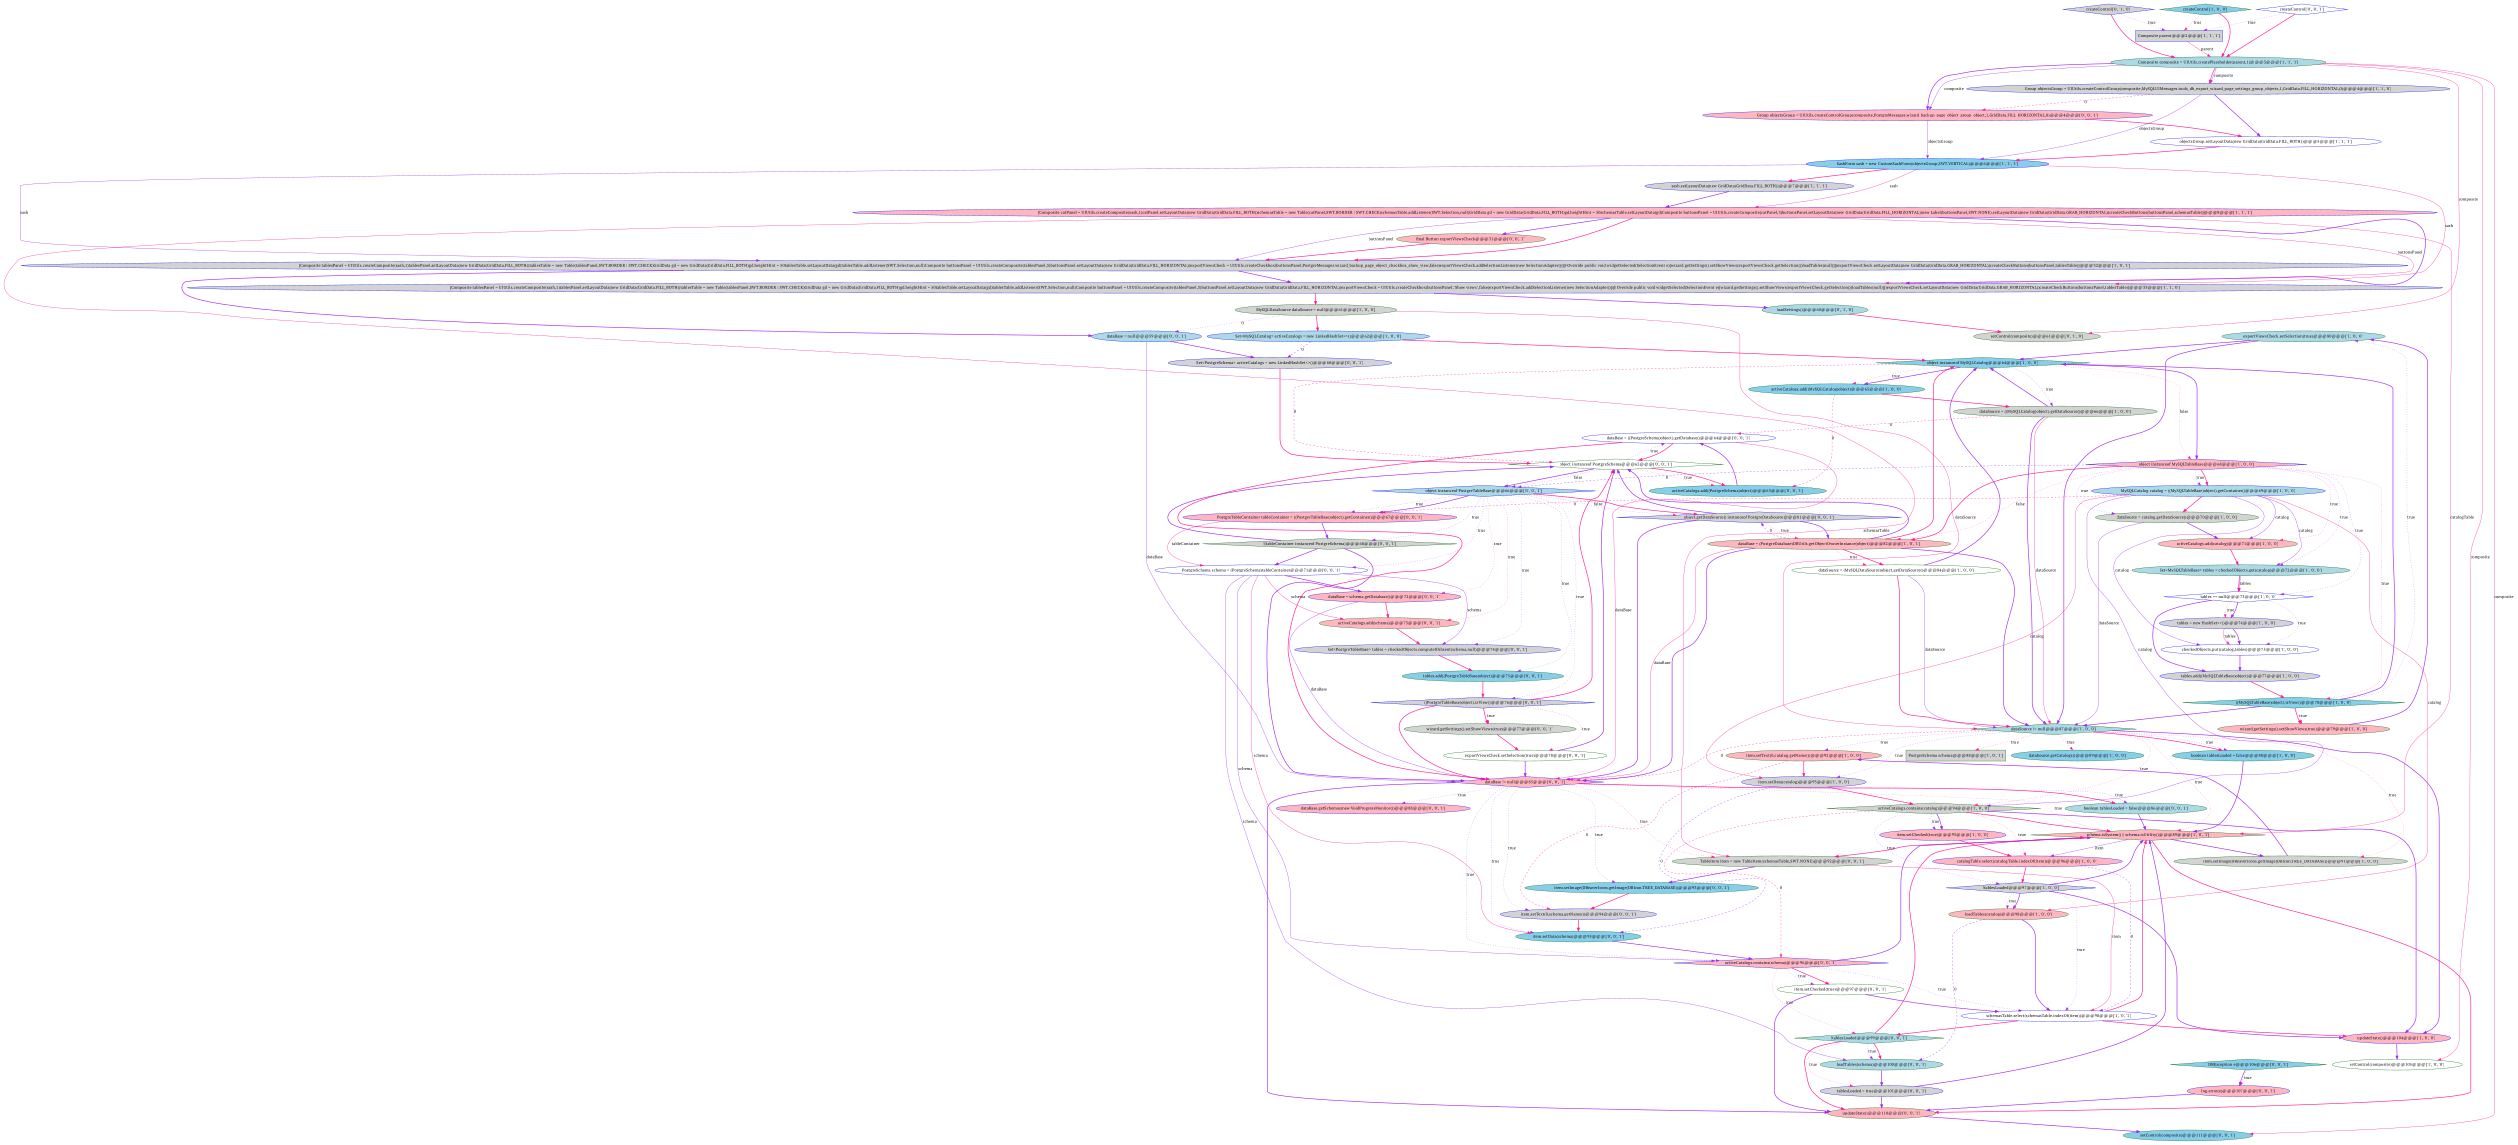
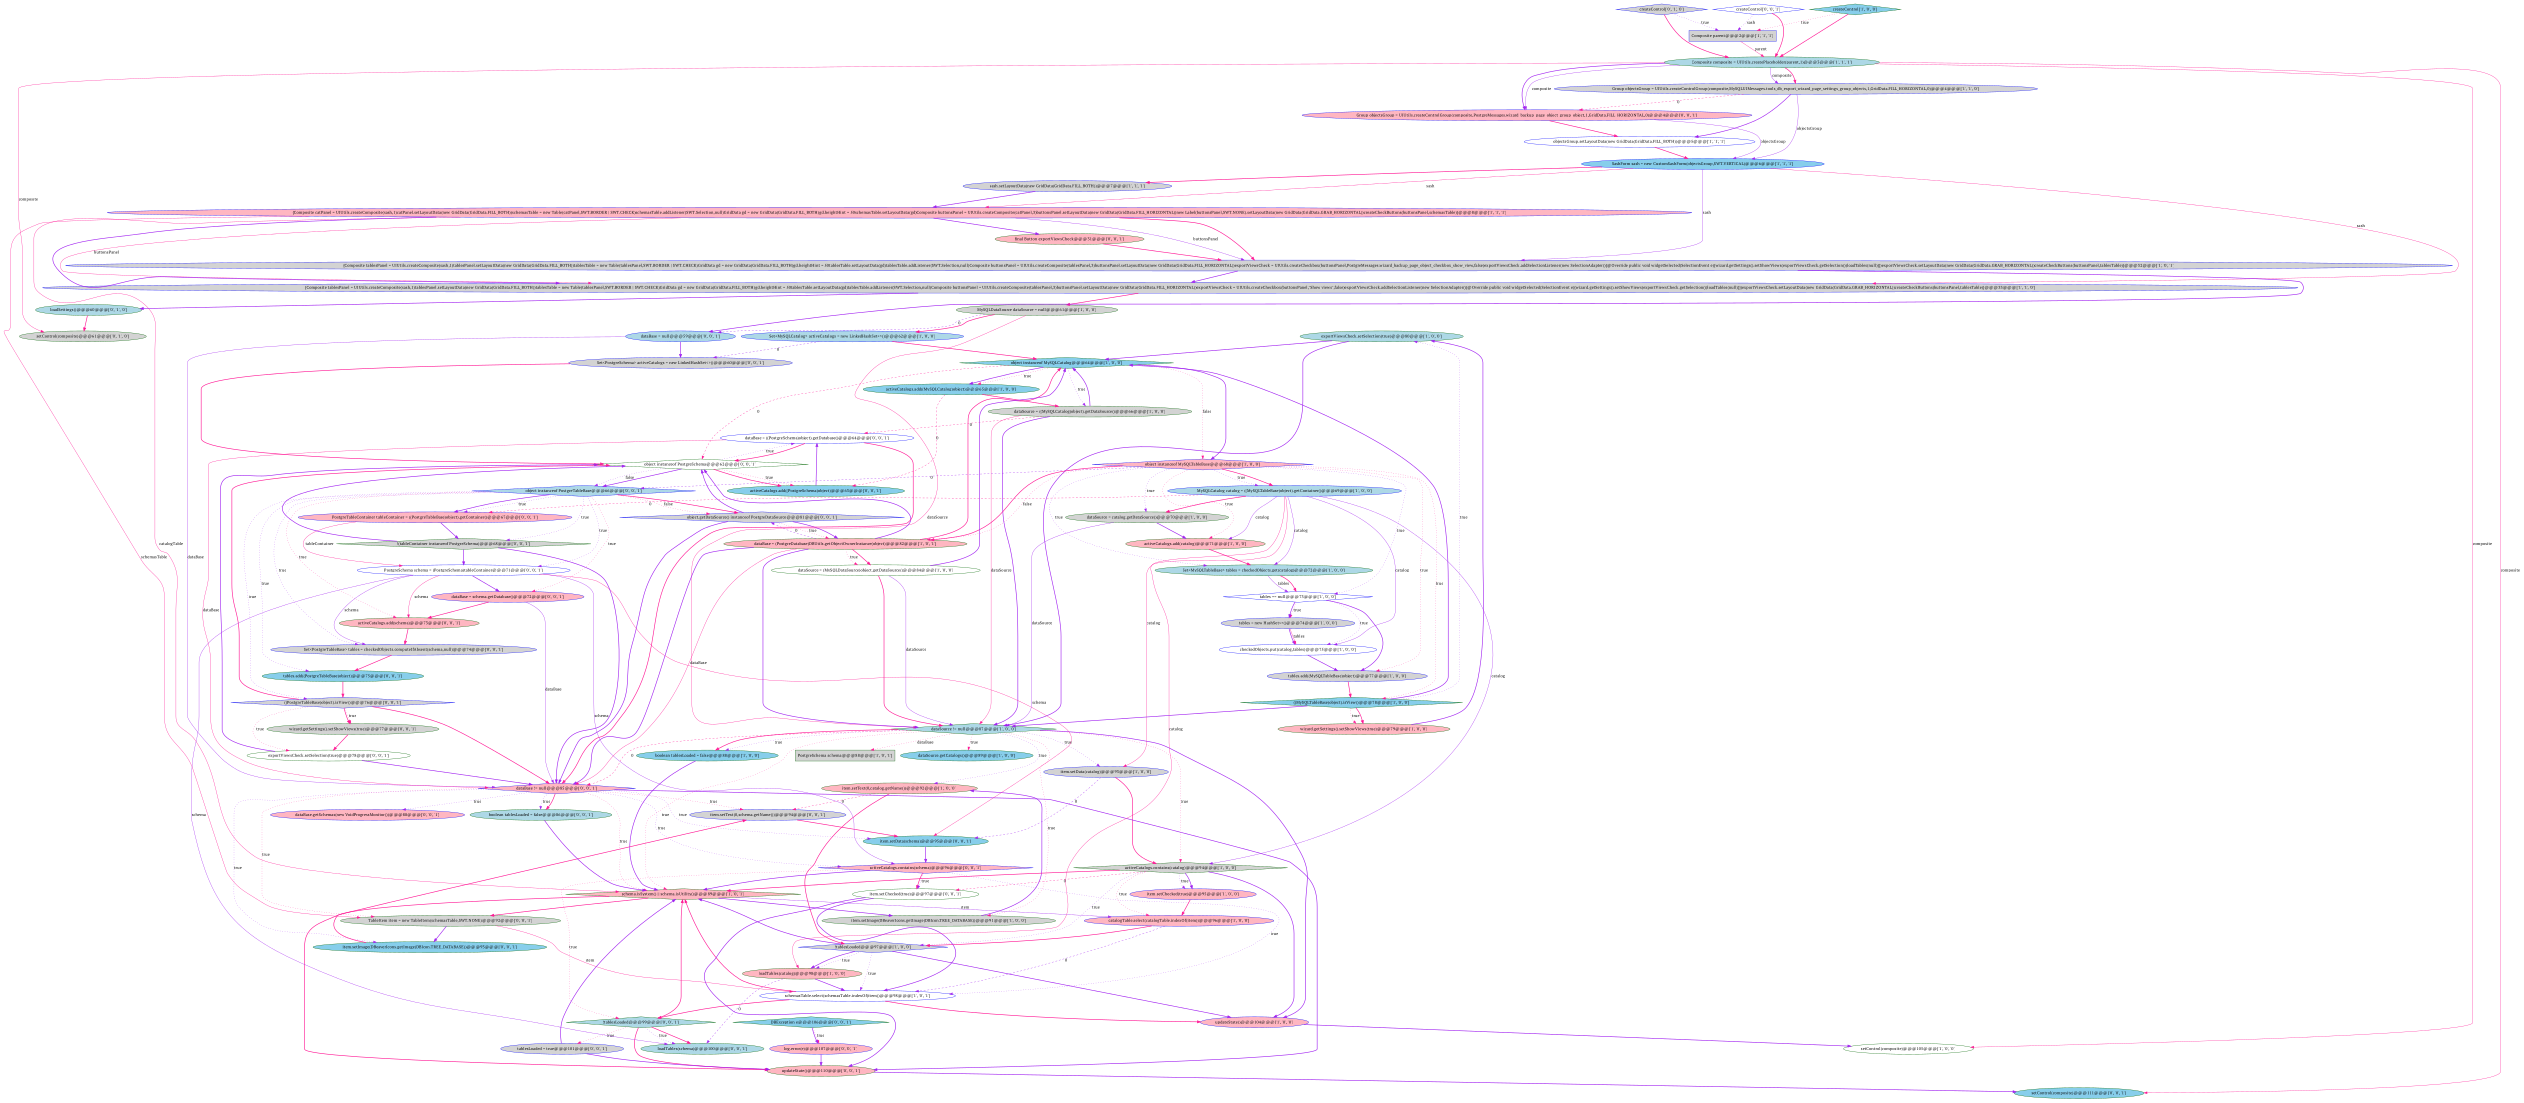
(2252, 23) -> (1751, 23)
(1232, 323) -> (854, 330)
none -> (1423, 515)
(2015, 742) -> (926, 742)
(1804, 767) -> (816, 861)
(1683, 845) -> (1052, 881)
(1508, 852) -> (668, 798)
(1882, 1076) -> none
